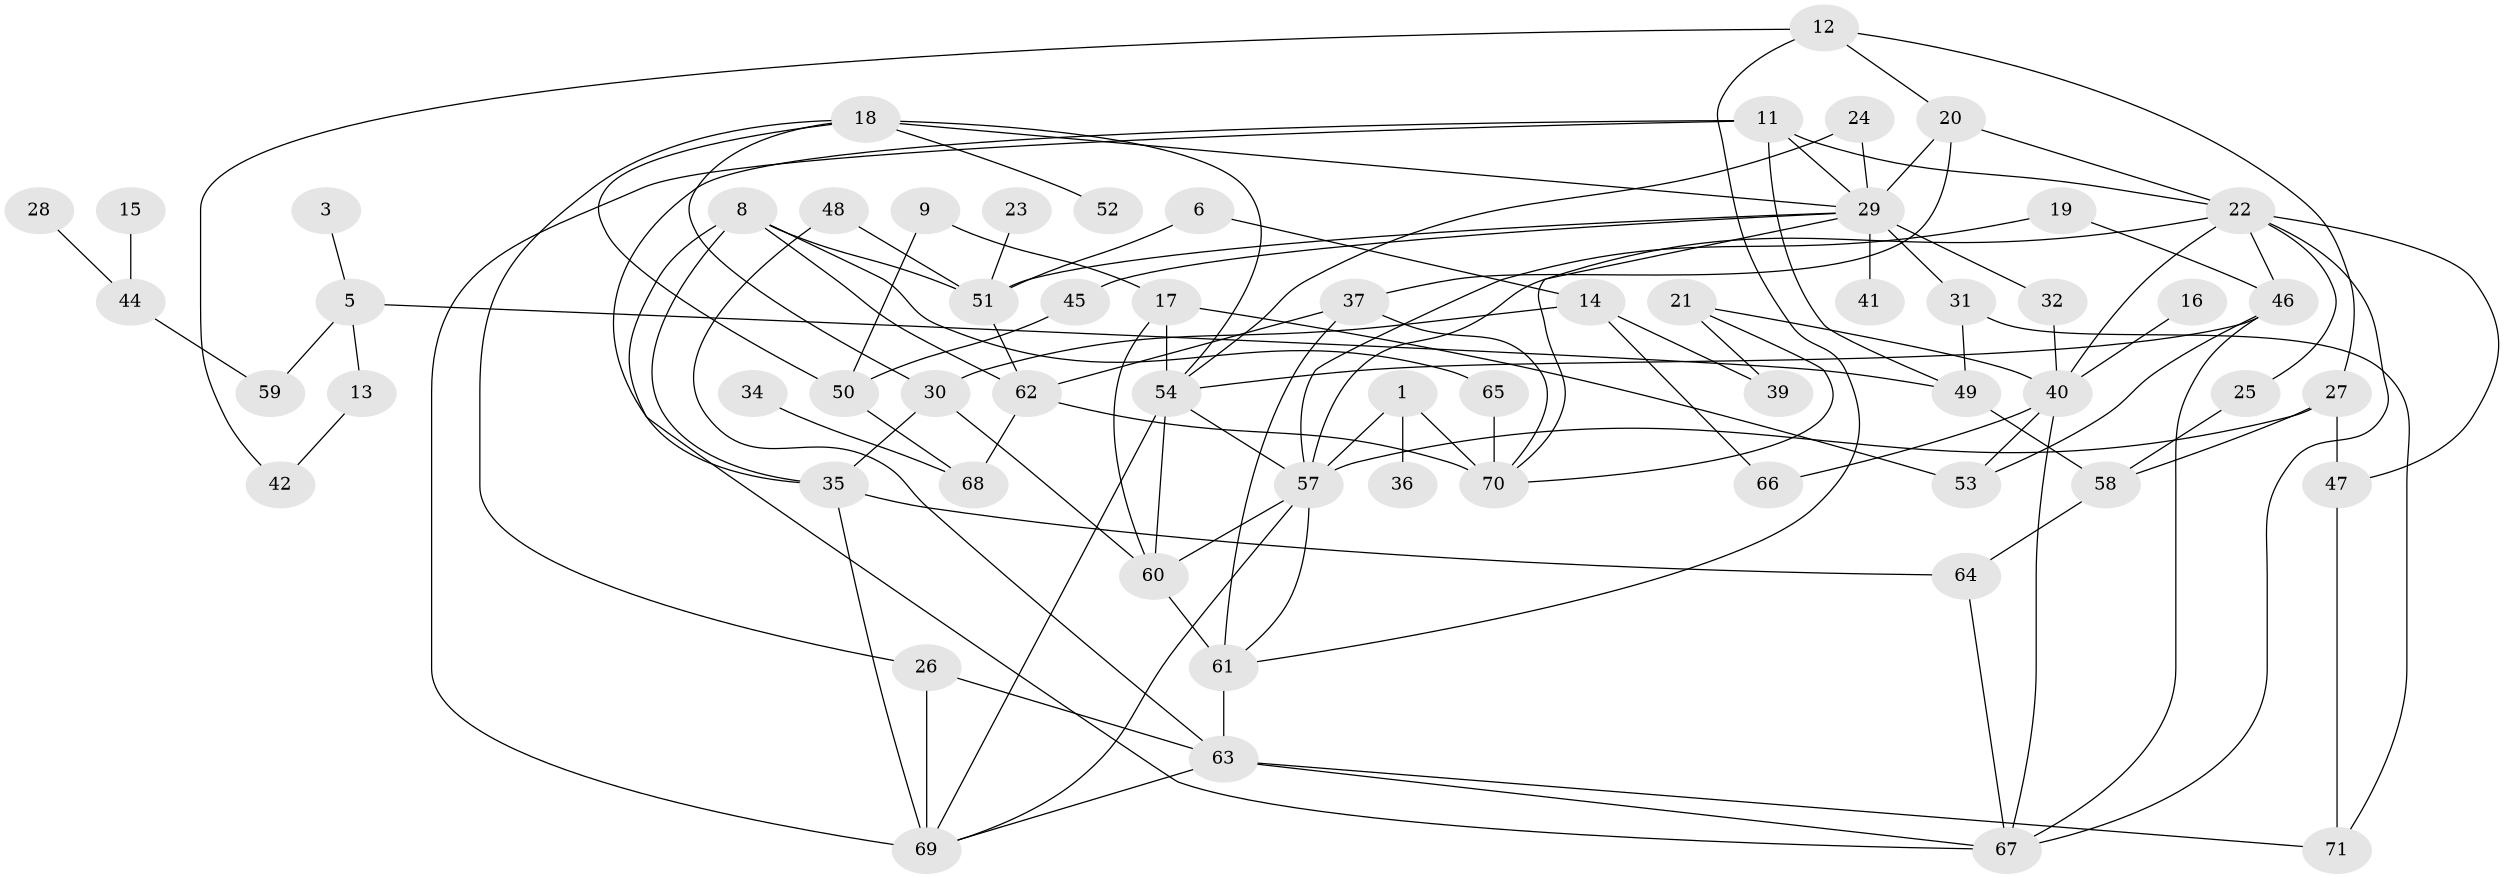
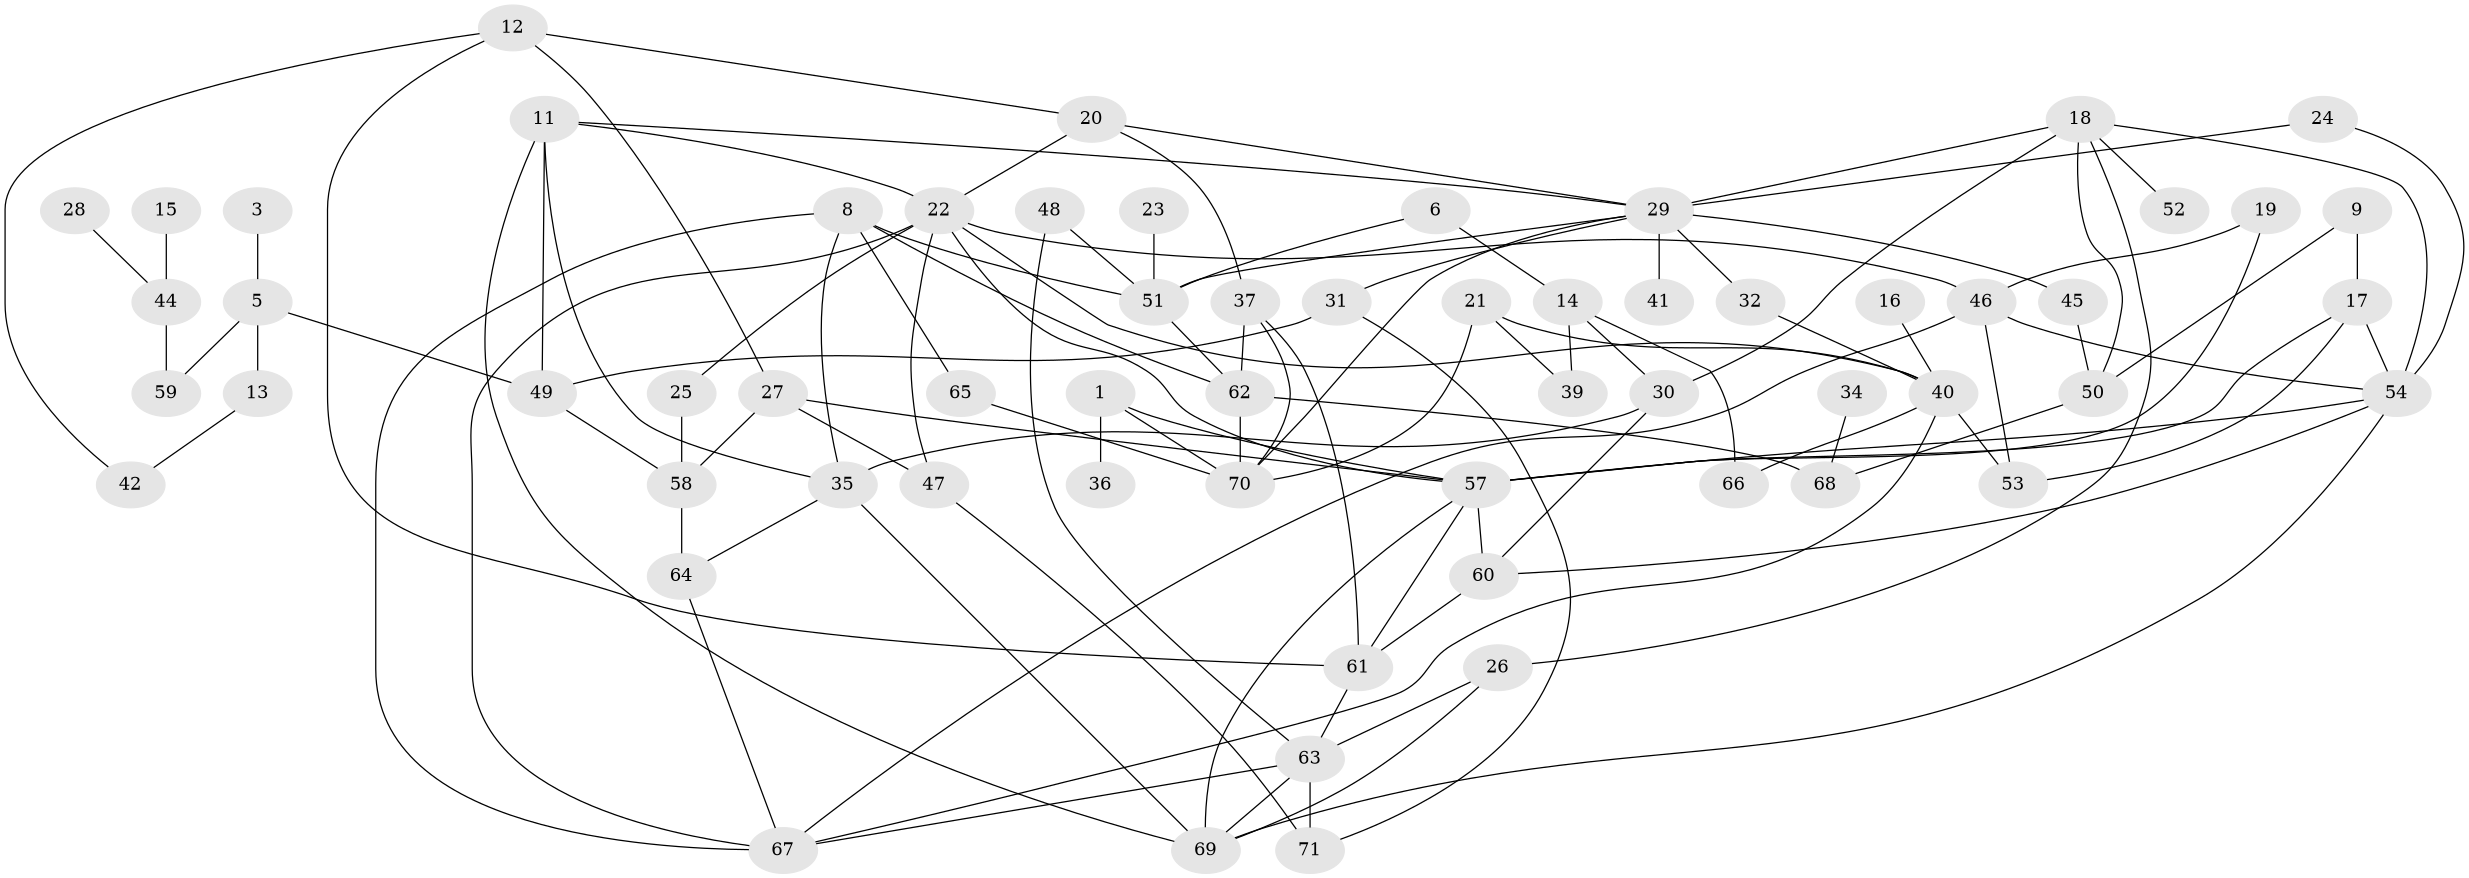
(1115, 436) -> (2111, 439)
